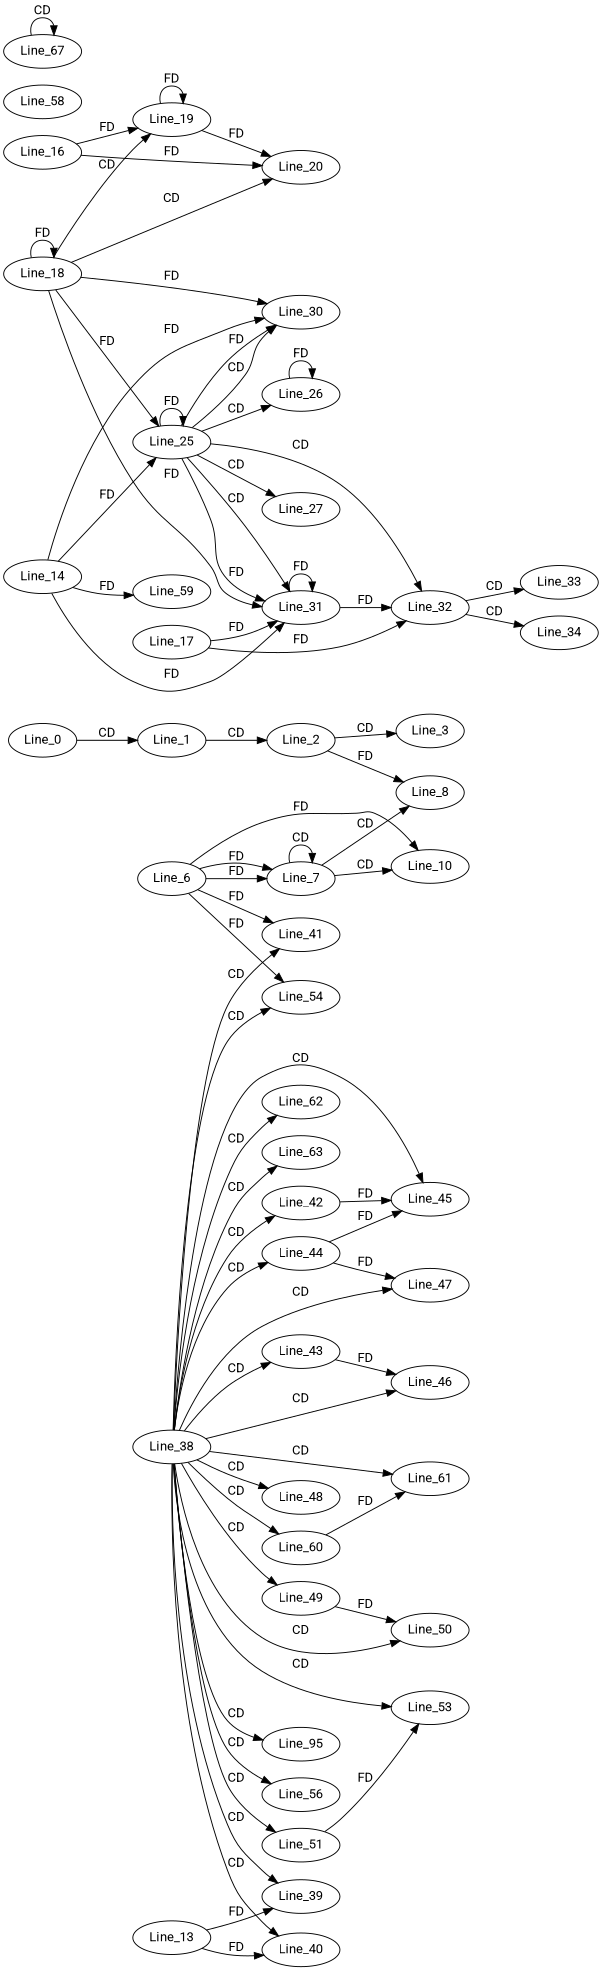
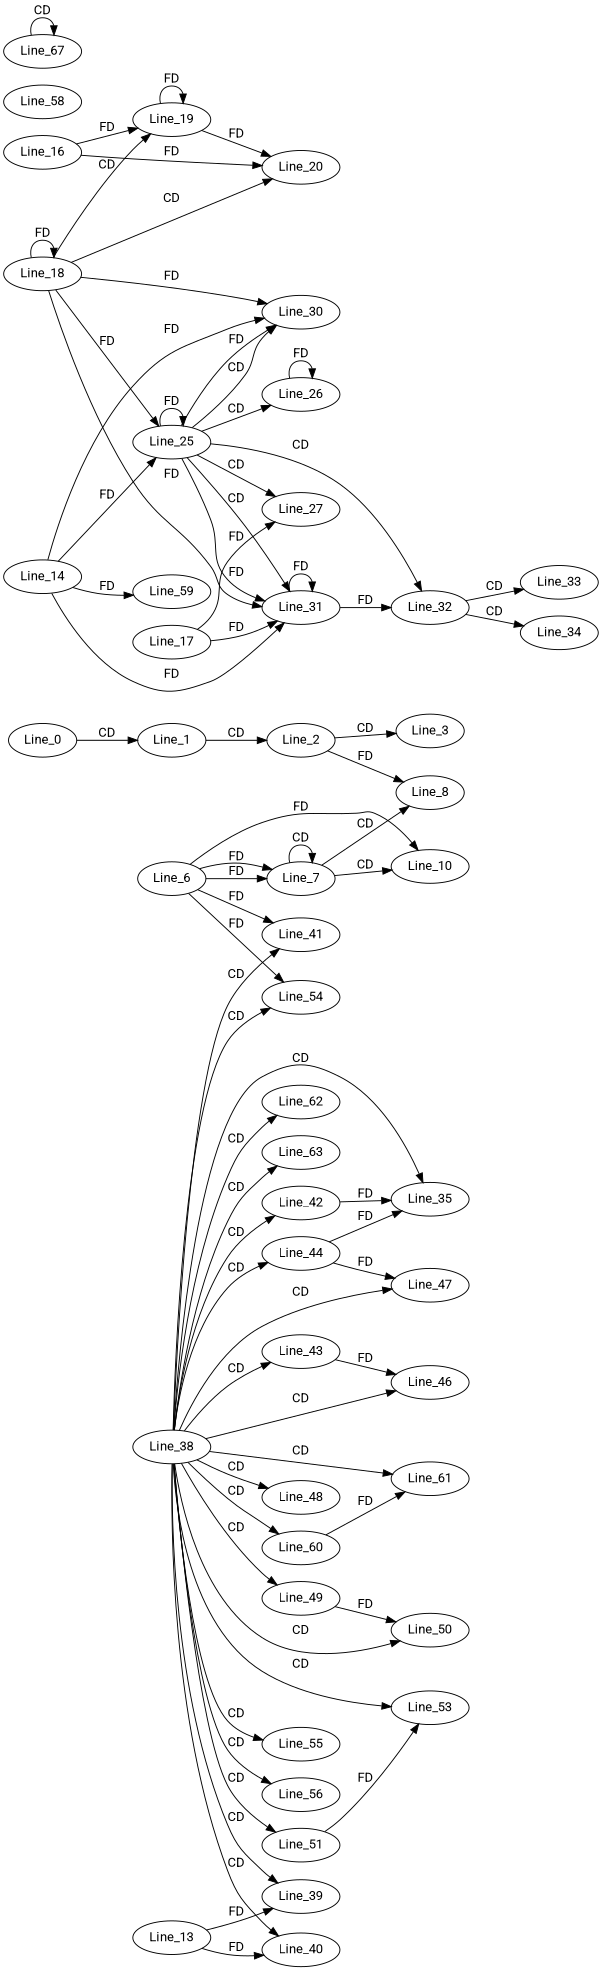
(305, 652) -> (226, 564)
(430, 1199) -> (430, 1199)
(301, 1744) -> (301, 1744)
